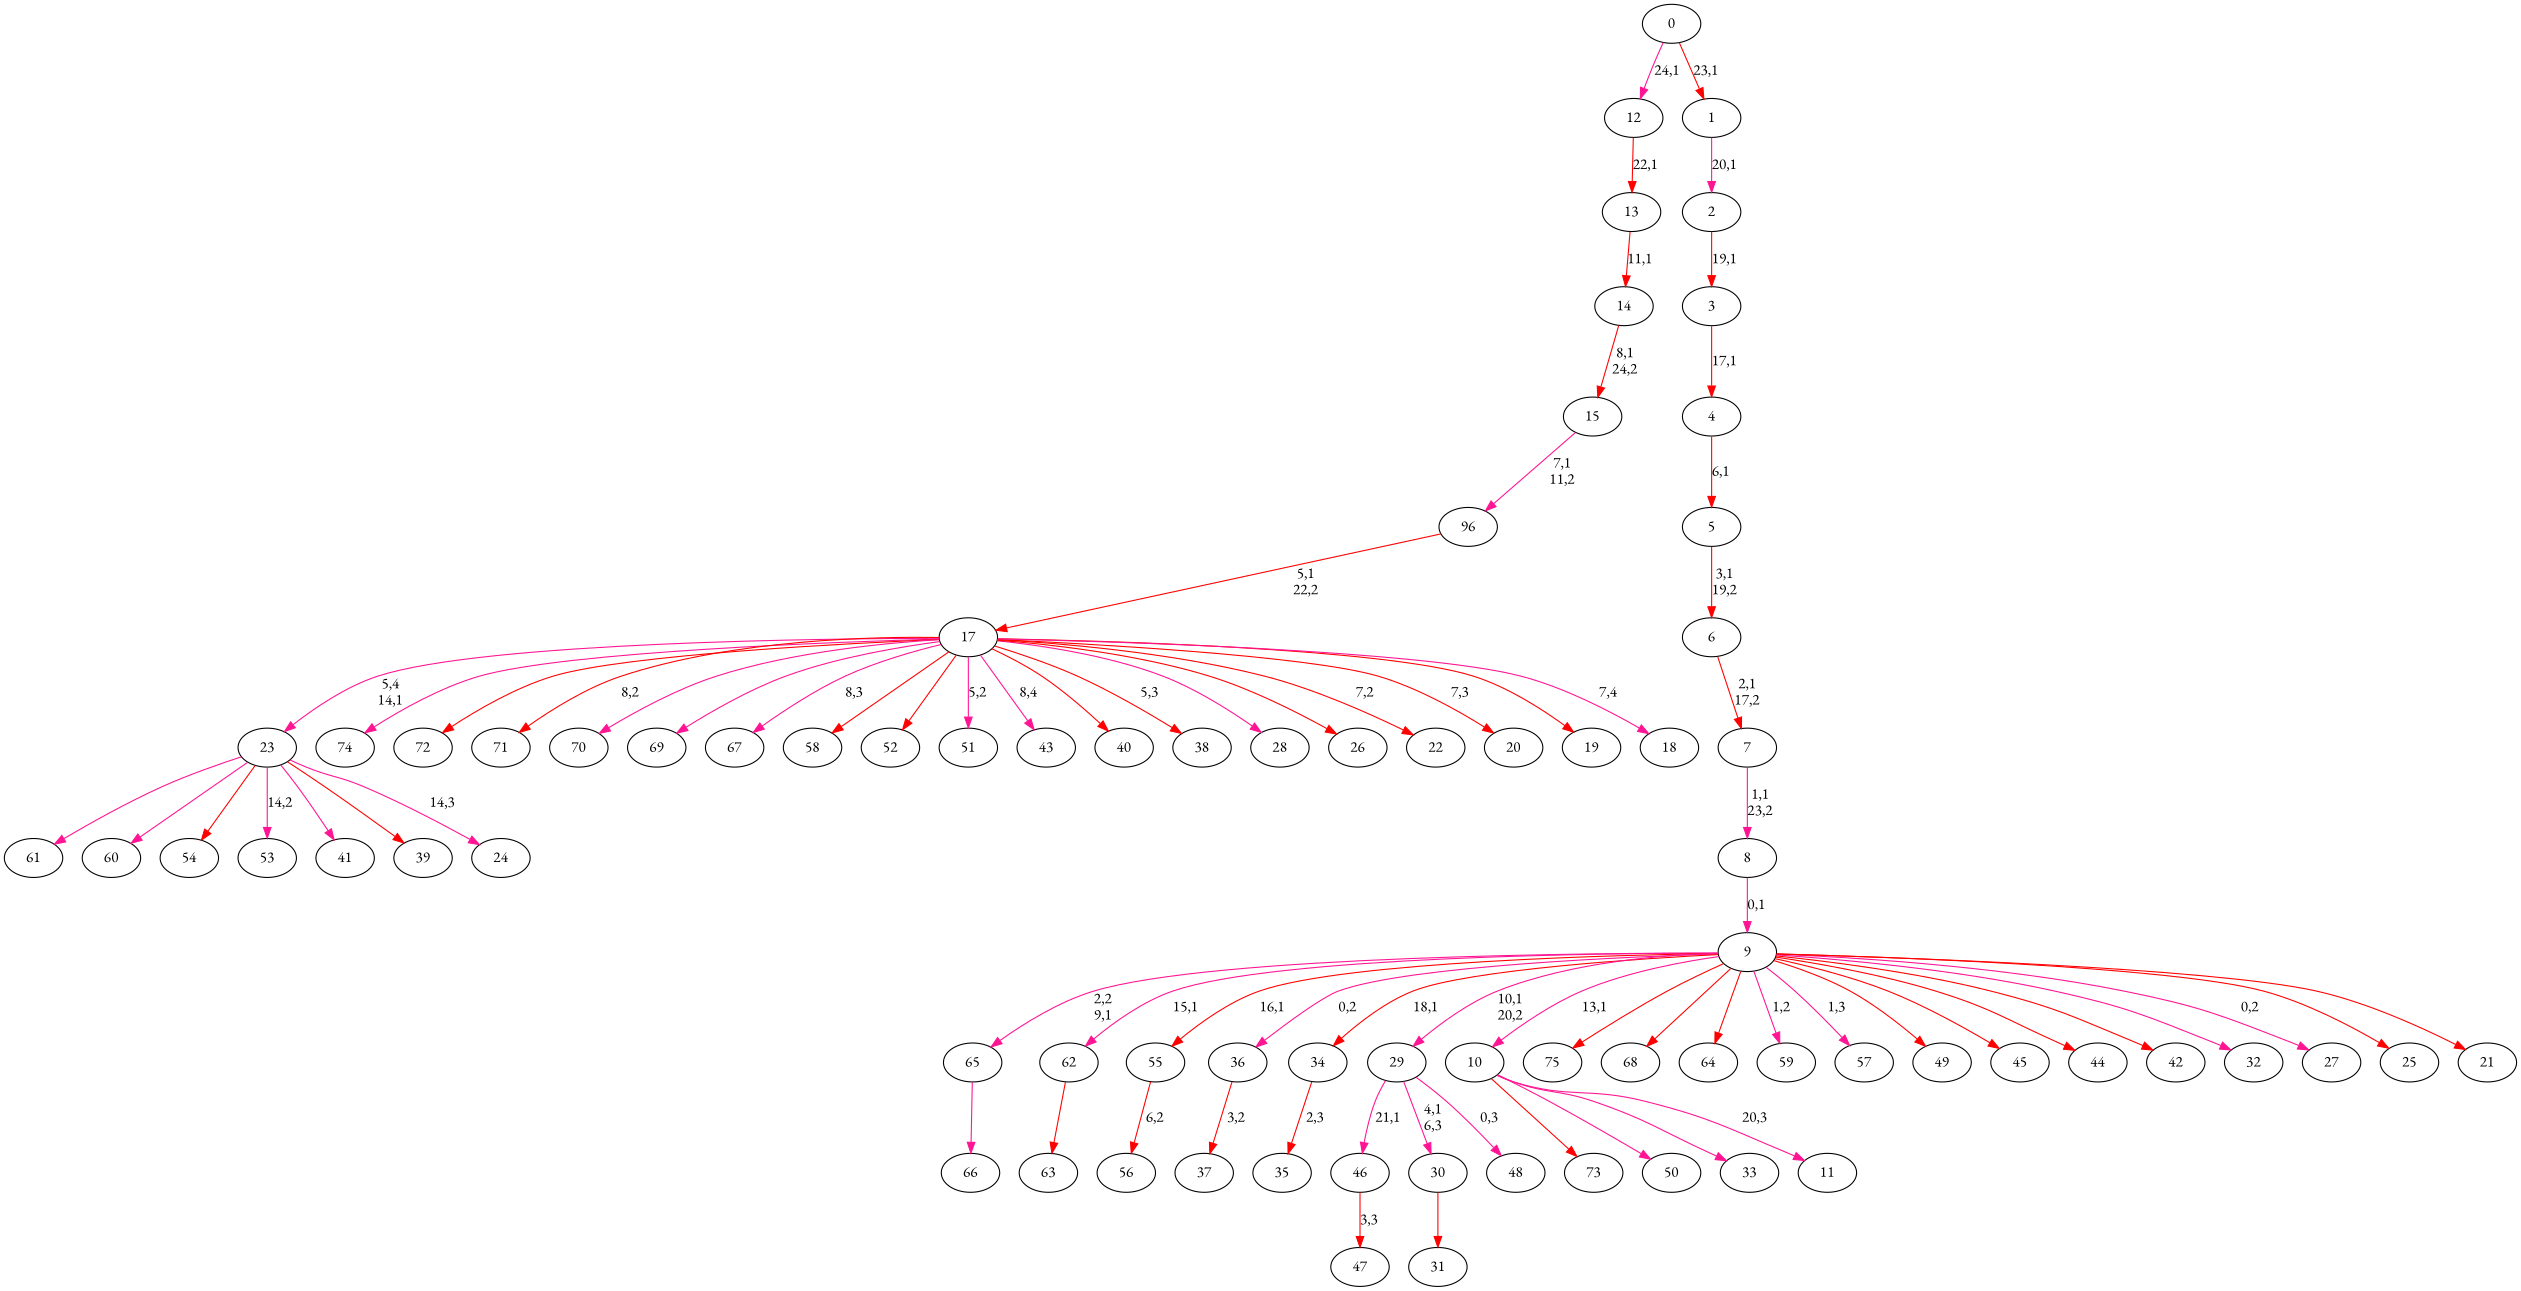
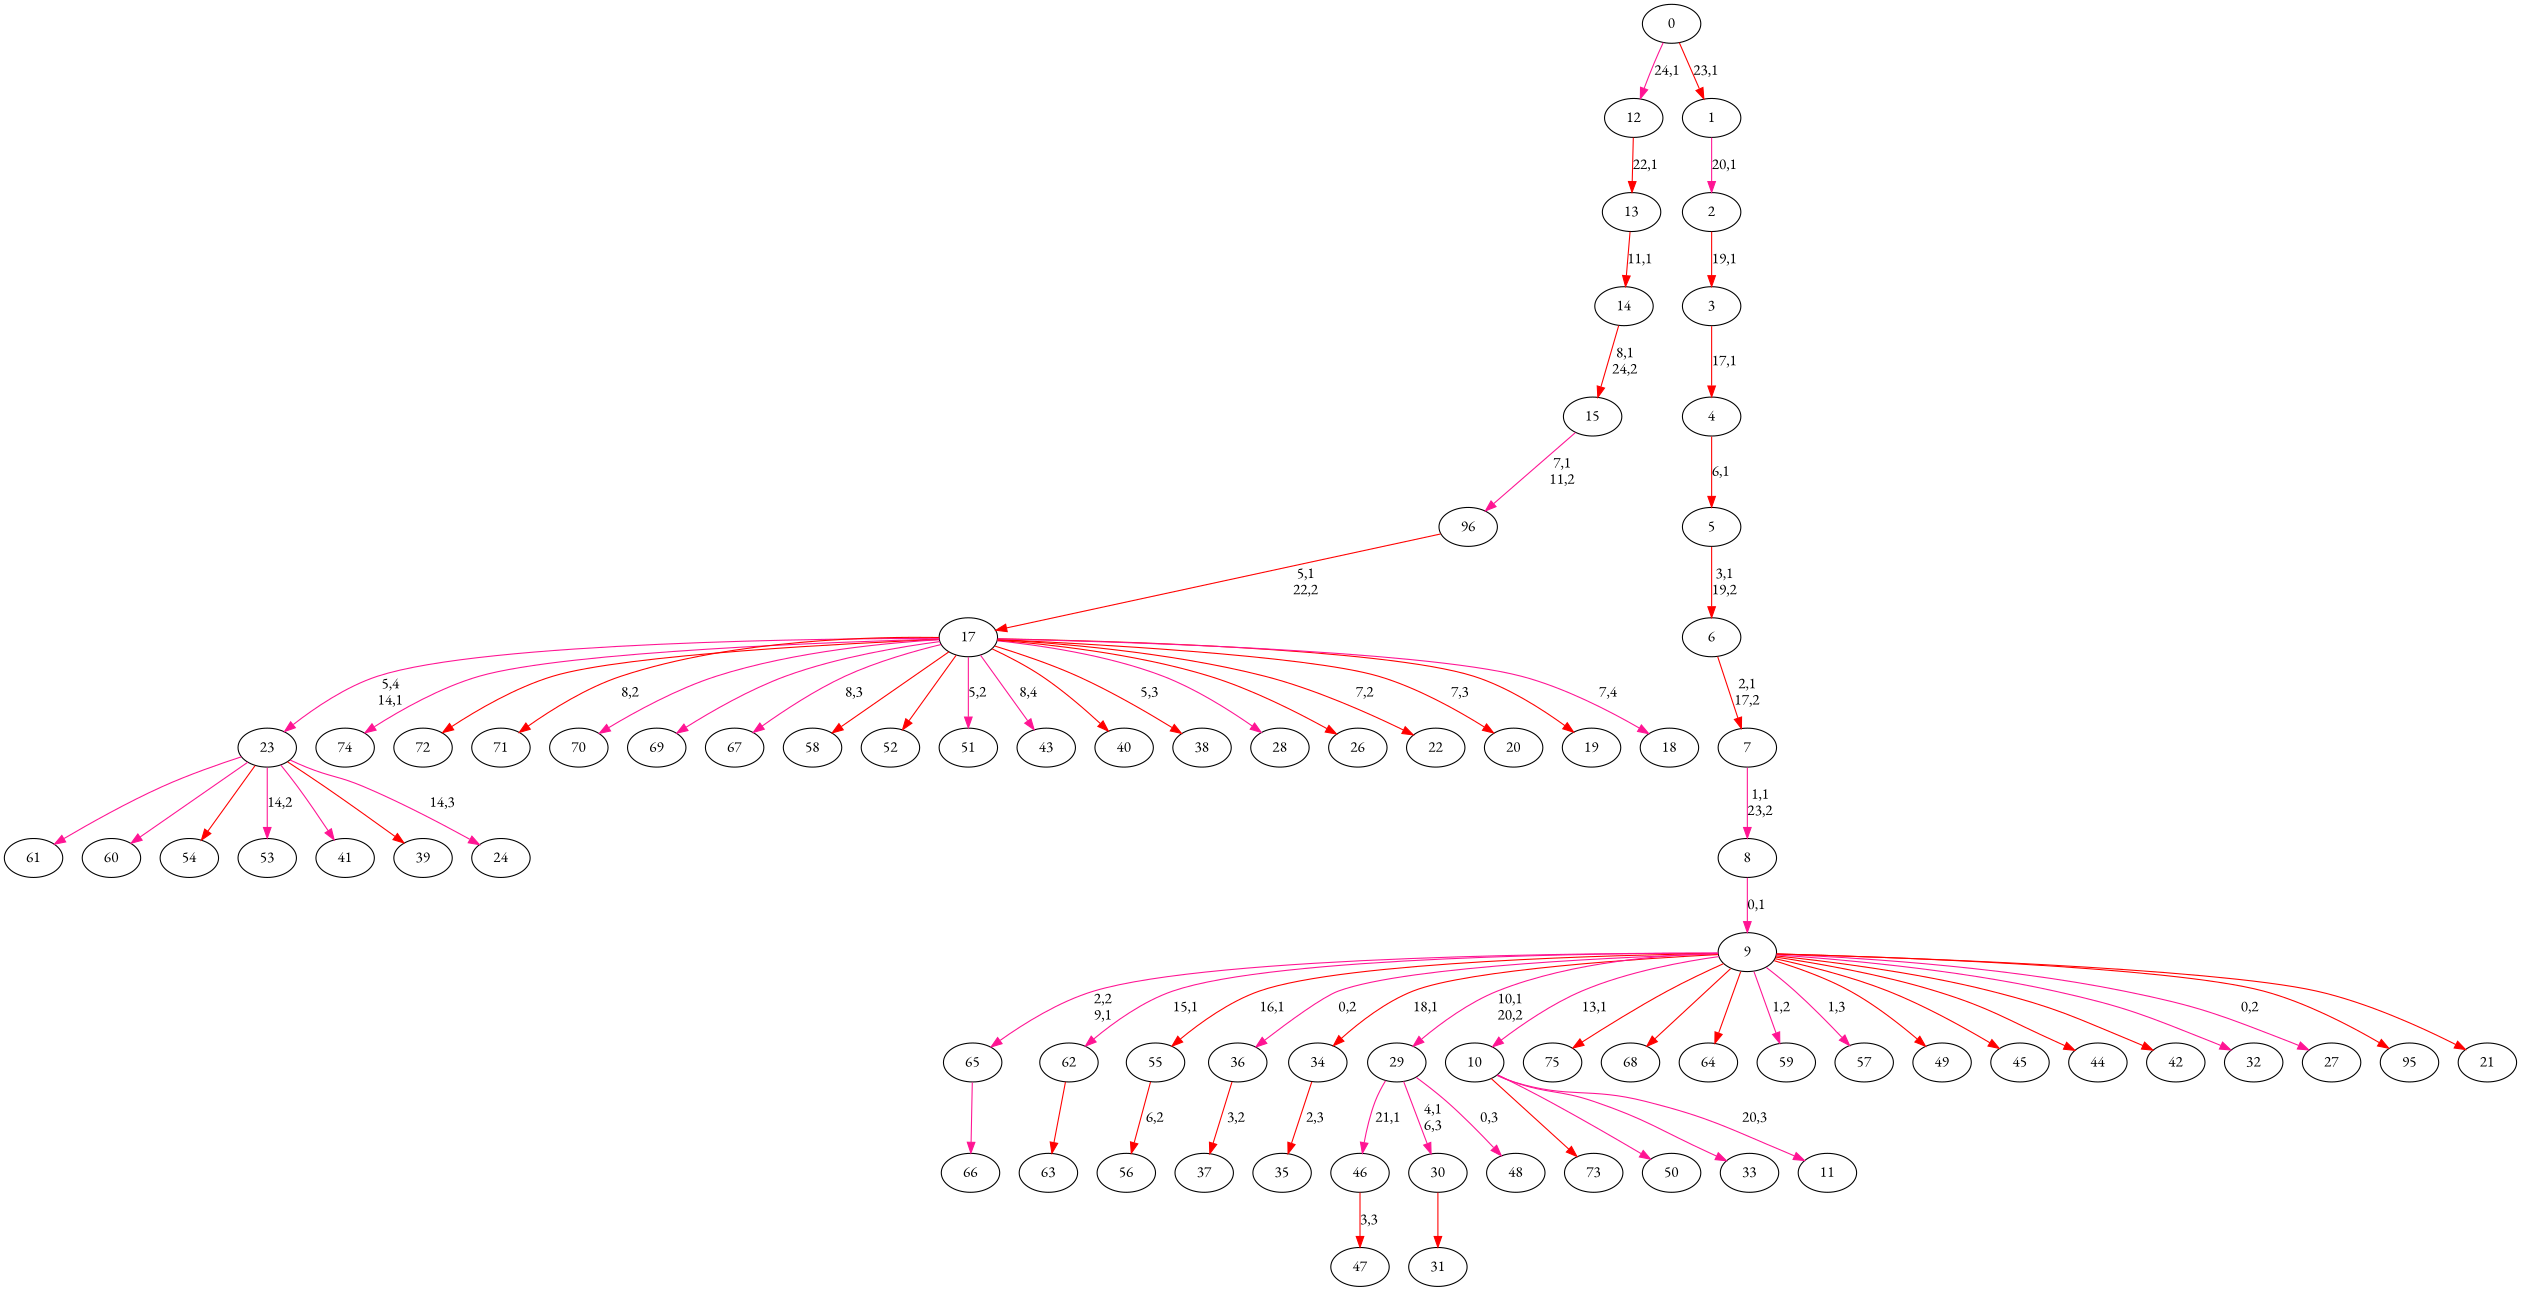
(2409, 1062) -> (2409, 1062)
